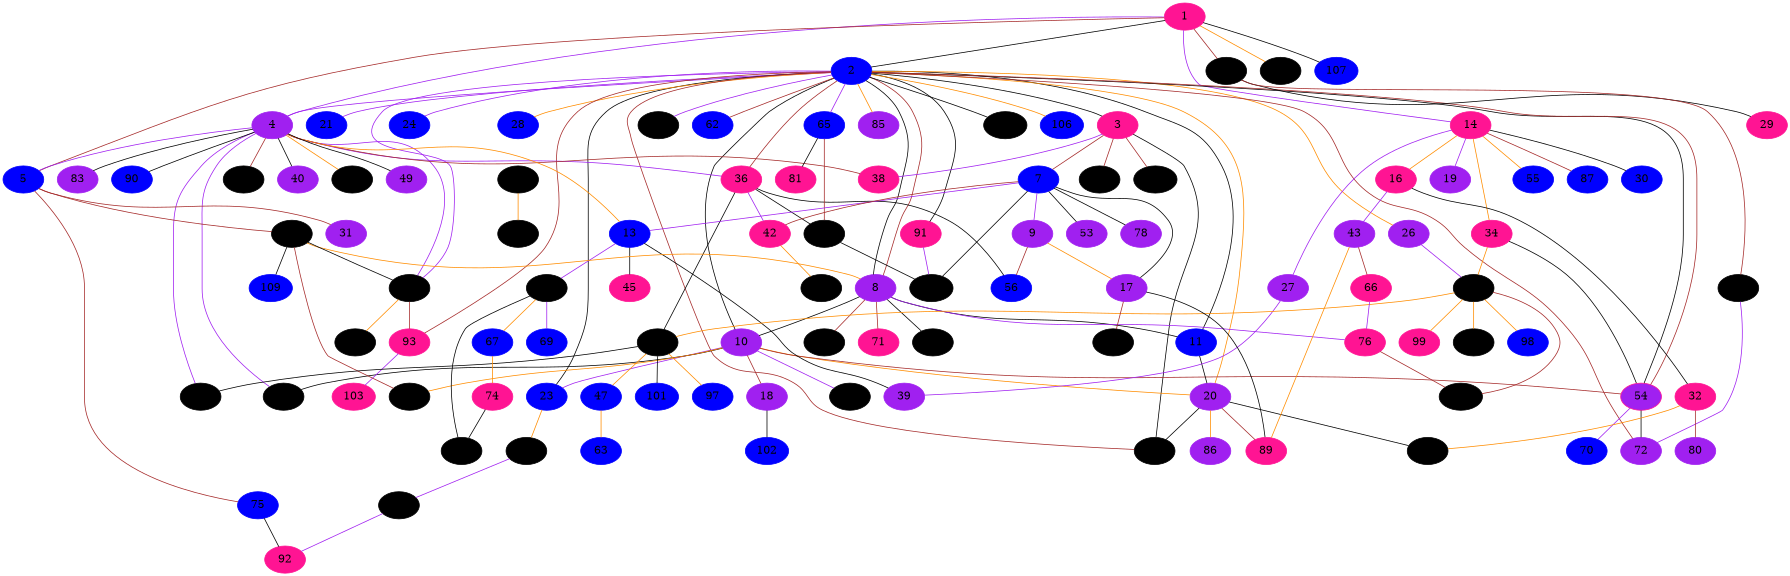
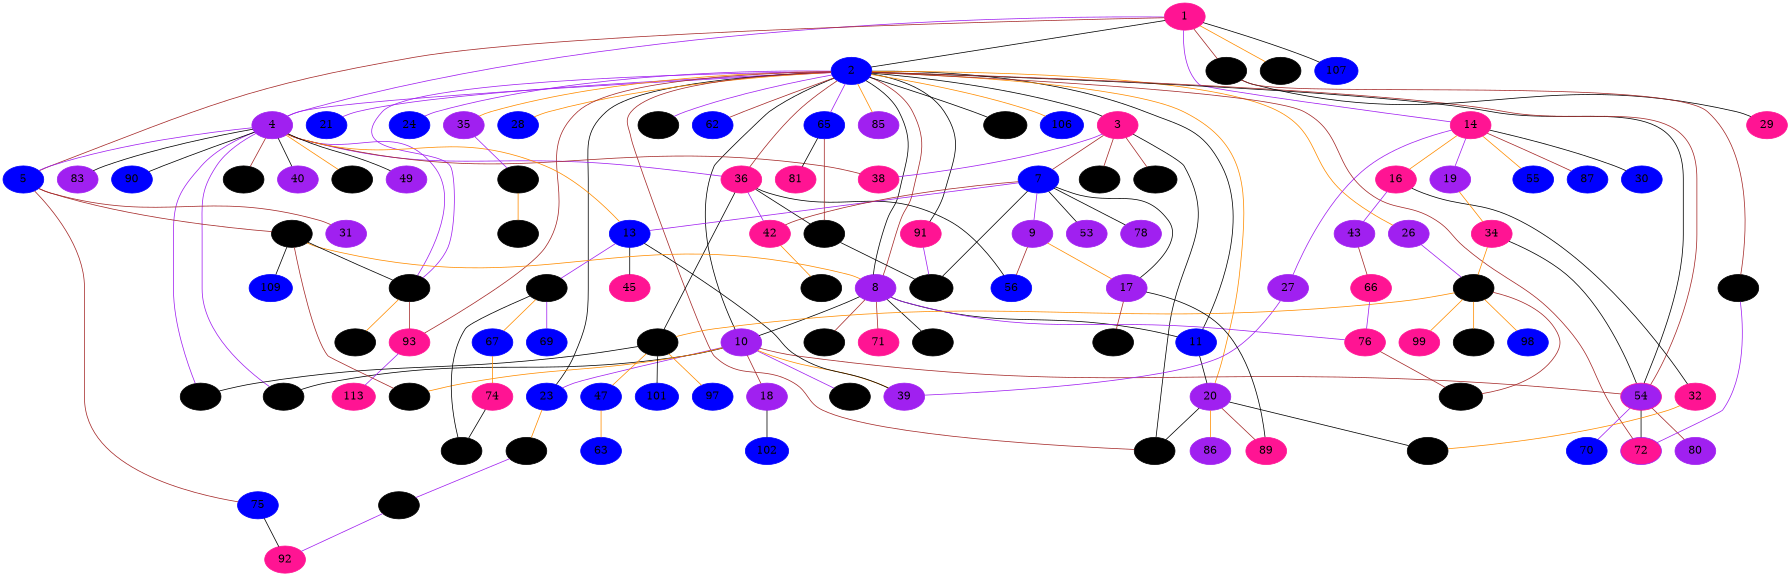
none -> (464, 125)
(1481, 179) -> (1474, 210)
(1310, 342) -> none
(974, 378) -> (803, 365)
(354, 397) -> (354, 397)
(1695, 419) -> (1668, 424)
(1641, 451) -> (1641, 451)
